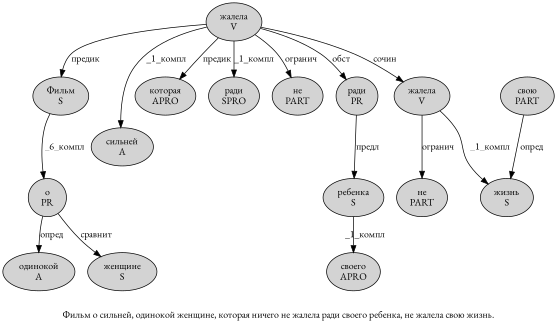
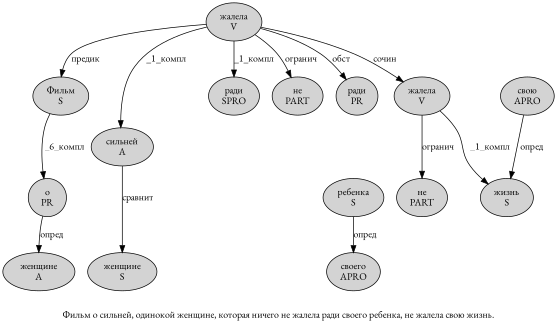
(165, 96) -> none
(527, 96) -> (527, 96)
(355, 143) -> none
(75, 234) -> (122, 206)
(365, 235) -> (365, 235)
(39, 272) -> (39, 272)
